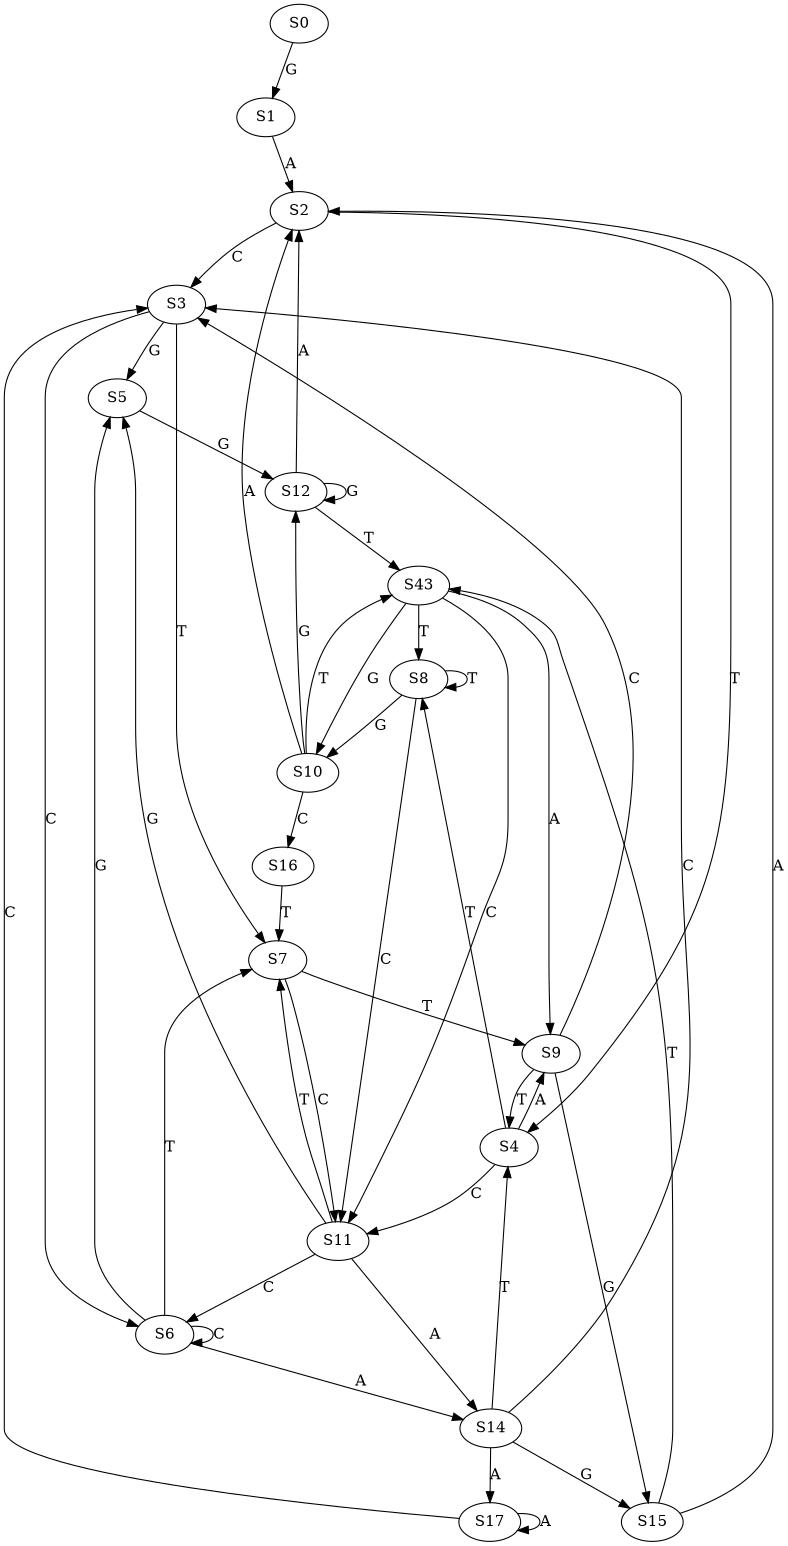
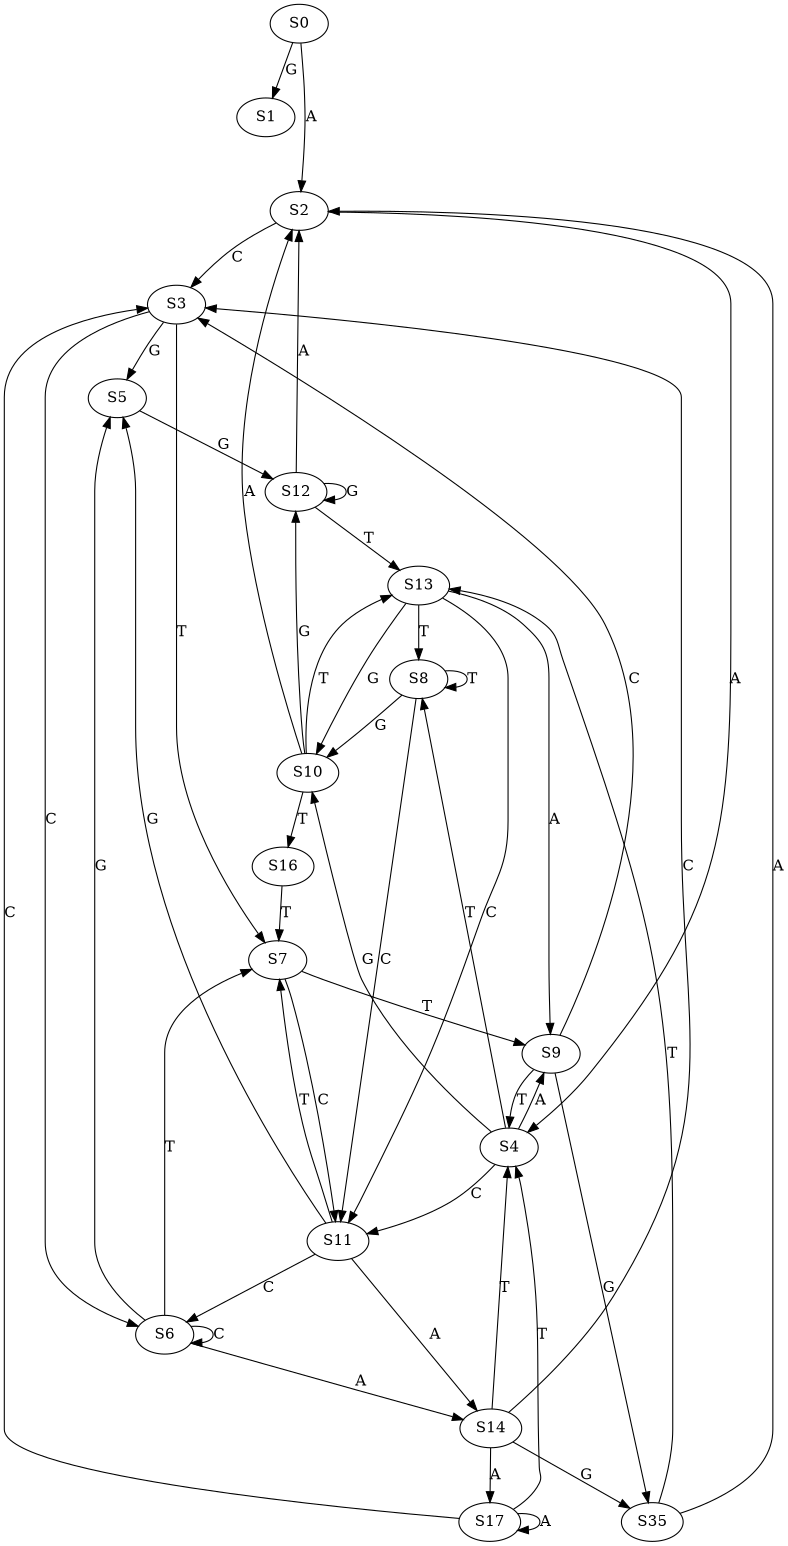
(281, 159) -> (305, 112)
(419, 586) -> (419, 586)
(735, 679) -> (735, 679)
(303, 820) -> (303, 820)
none -> (366, 987)
none -> (538, 1348)
(652, 1522) -> (652, 1522)
